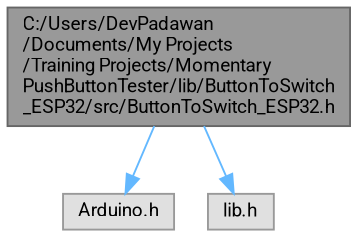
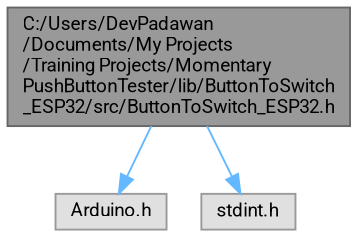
(241, 212) -> (248, 212)
